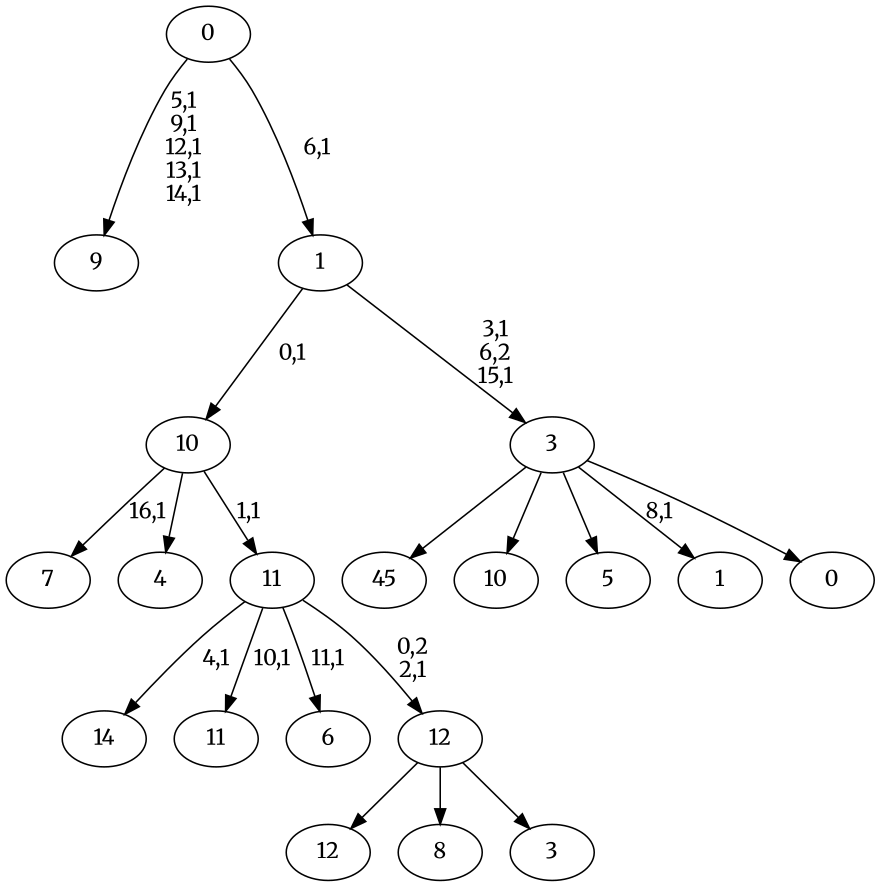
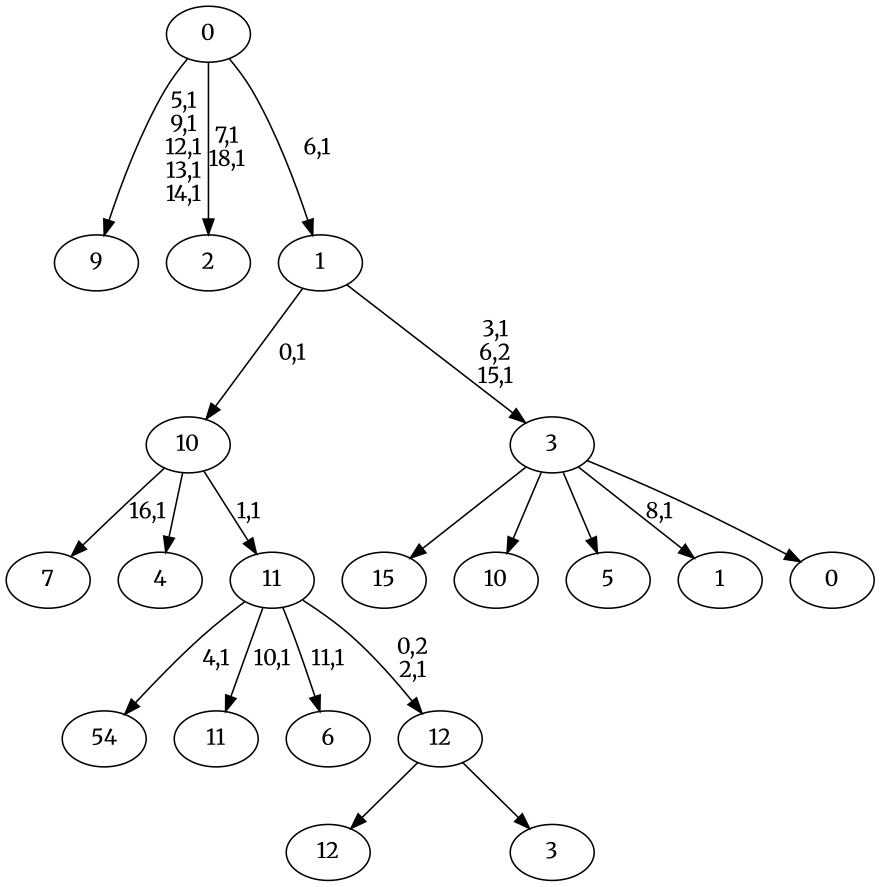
none -> (208, 263)
(384, 580) -> (384, 580)
(104, 739) -> (104, 739)
(440, 852) -> none
